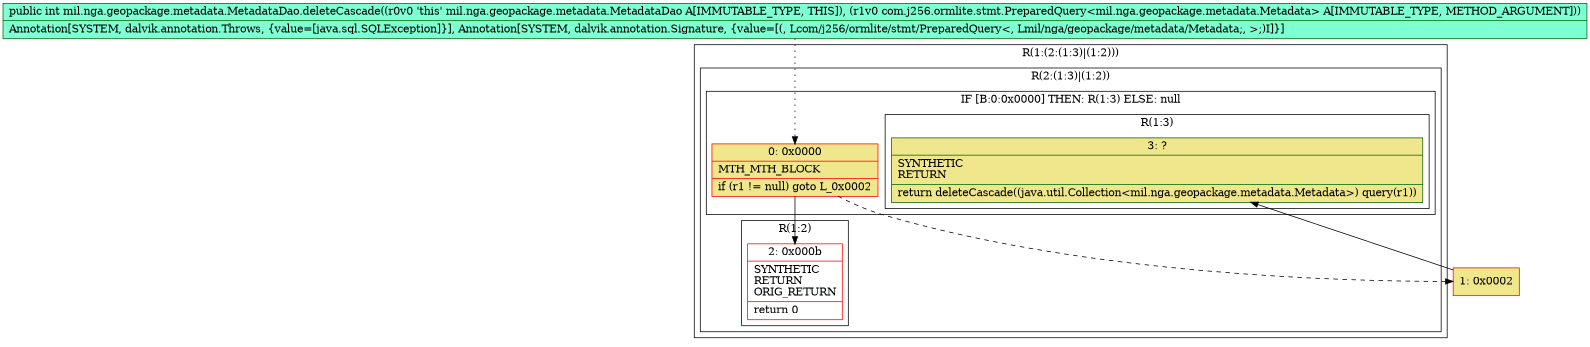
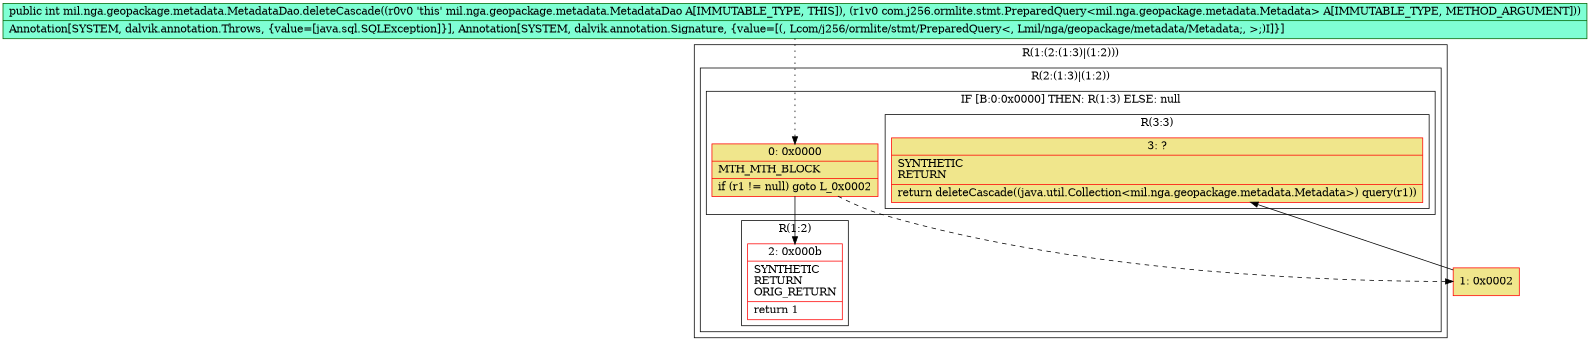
(1157, 123) -> (1157, 123)
(1157, 170) -> (1157, 170)
(776, 310) -> (776, 310)
